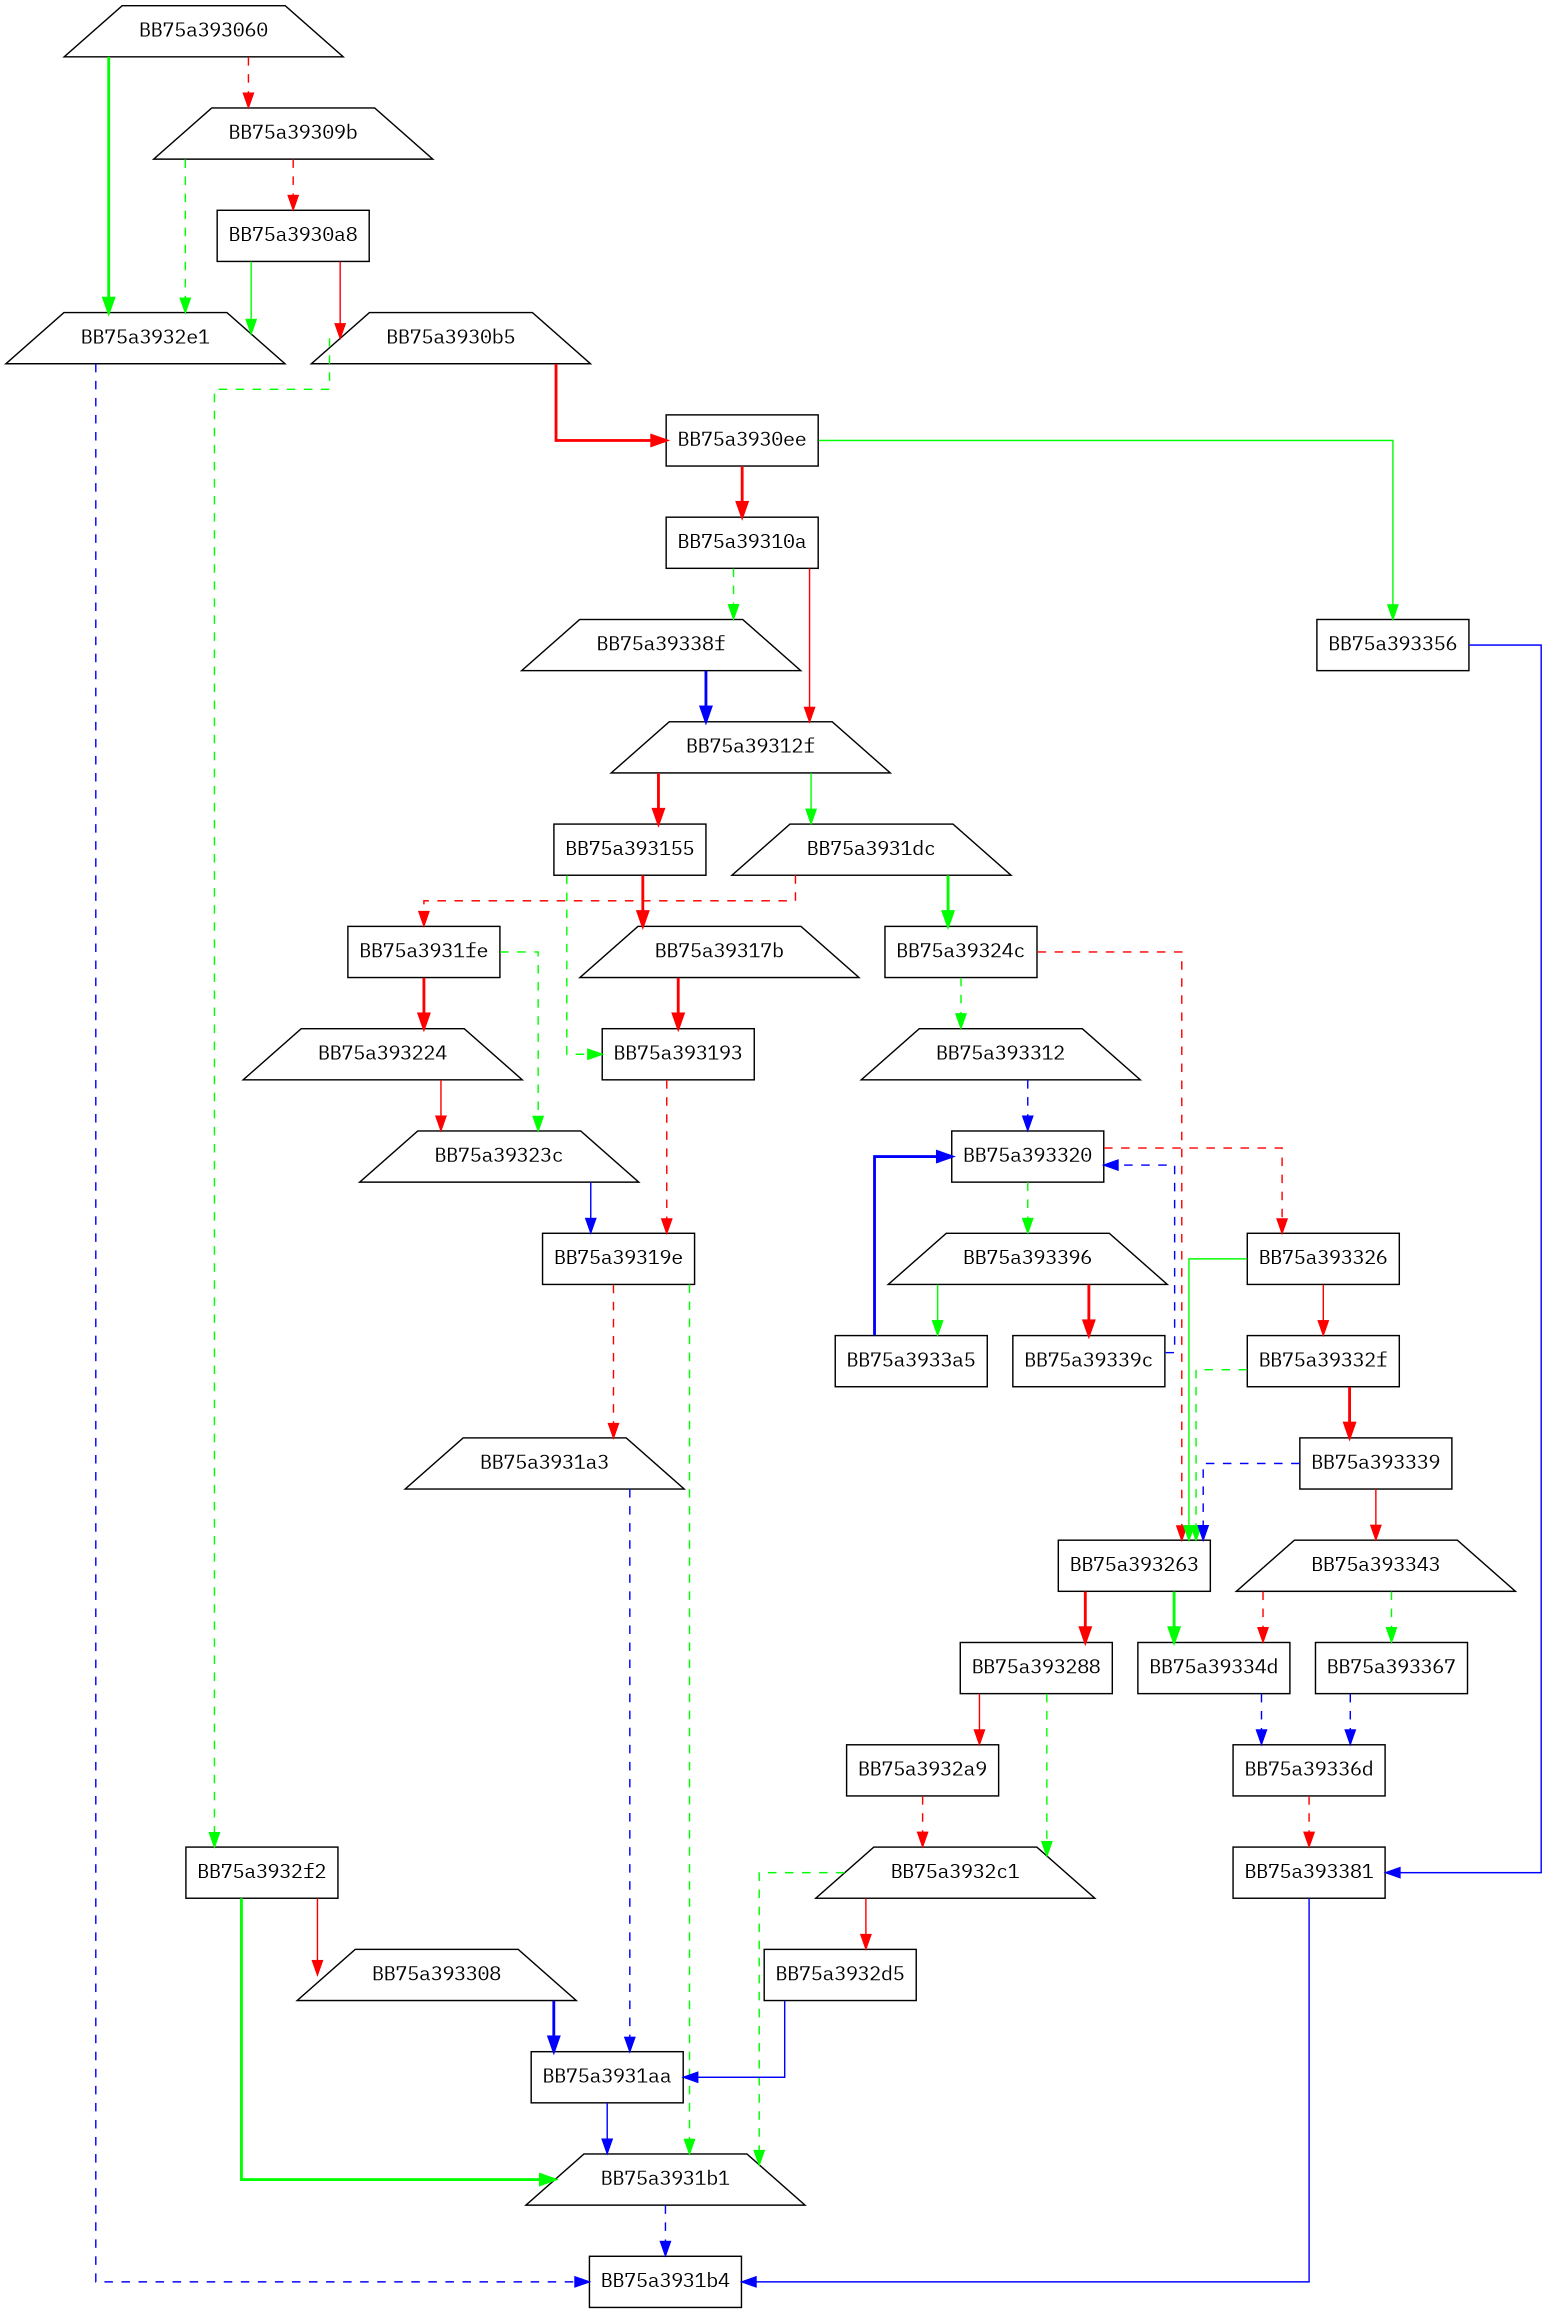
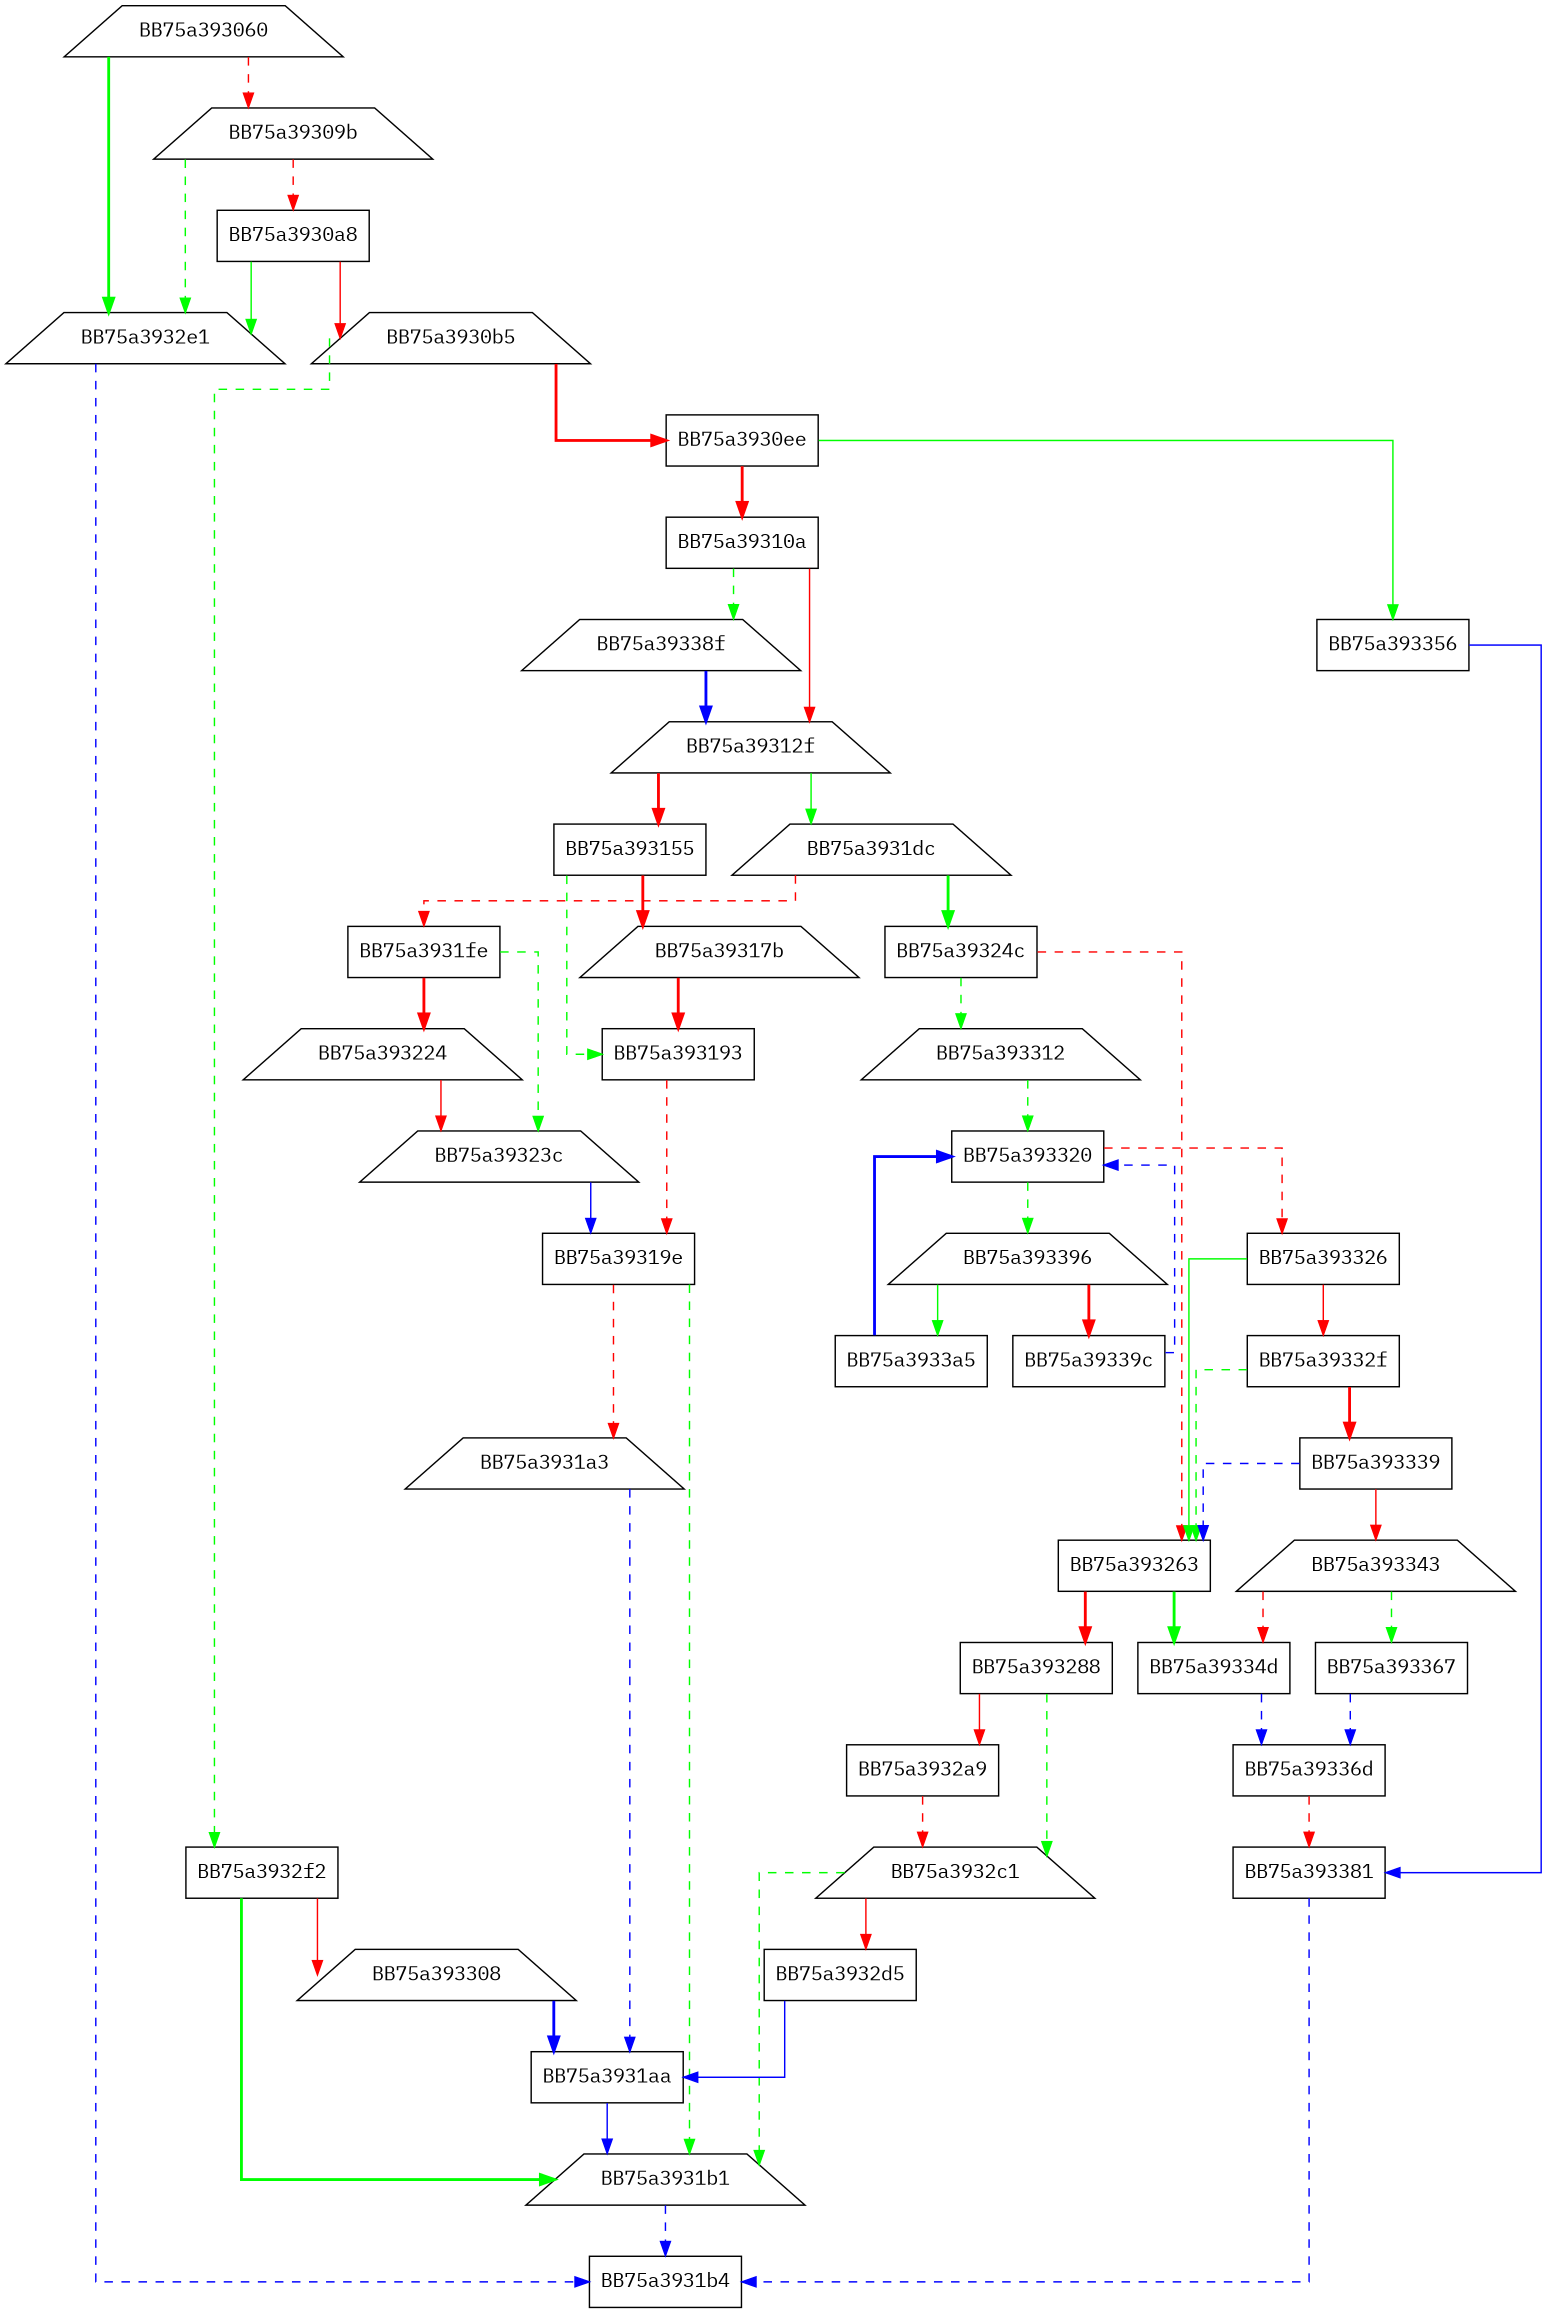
(1028, 1098) -> (1028, 1098)
(1224, 2282) -> (1224, 2282)
